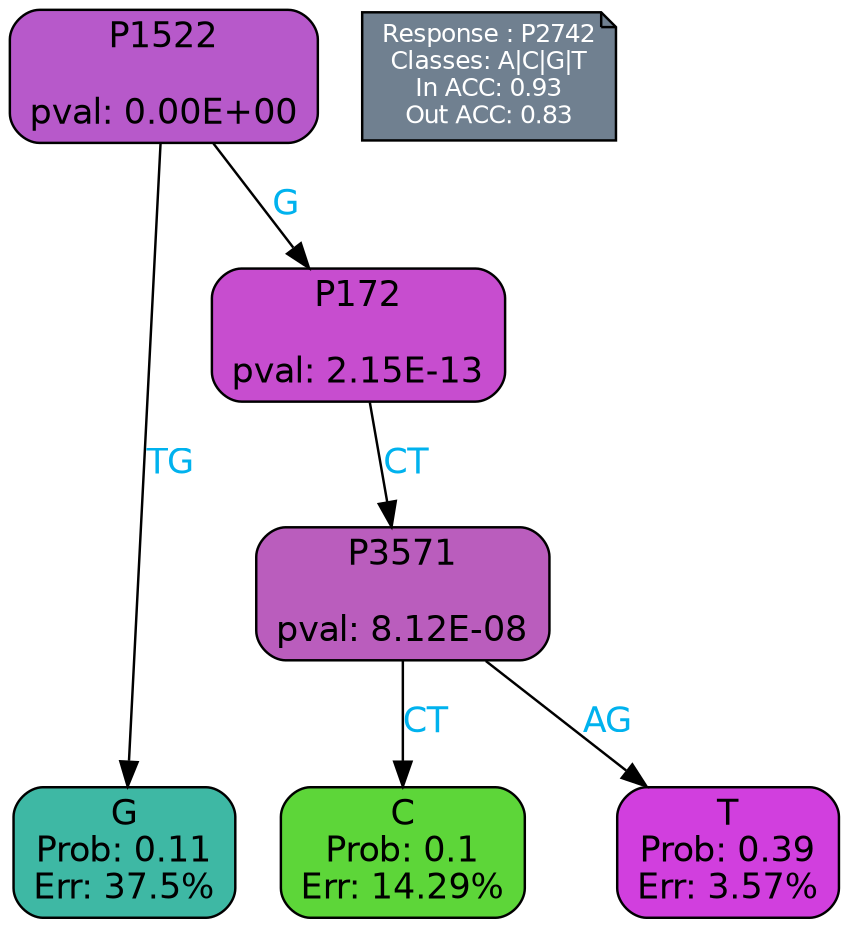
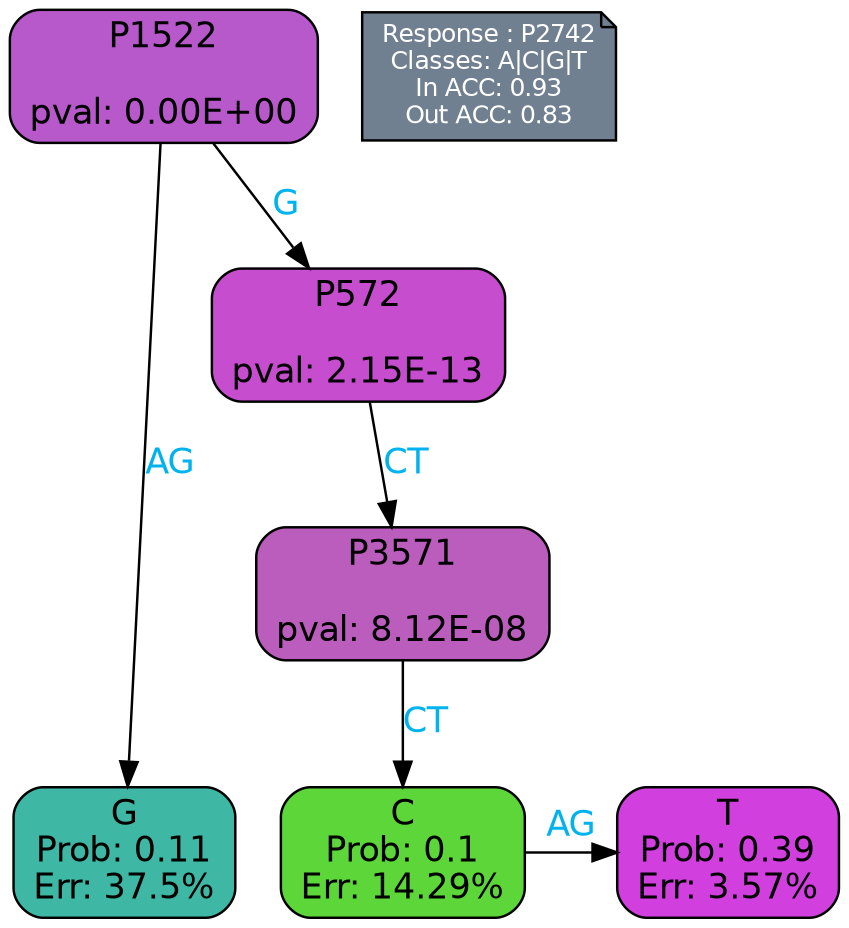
(358, 335) -> (358, 335)
(170, 464) -> (170, 464)
(556, 716) -> (559, 853)
